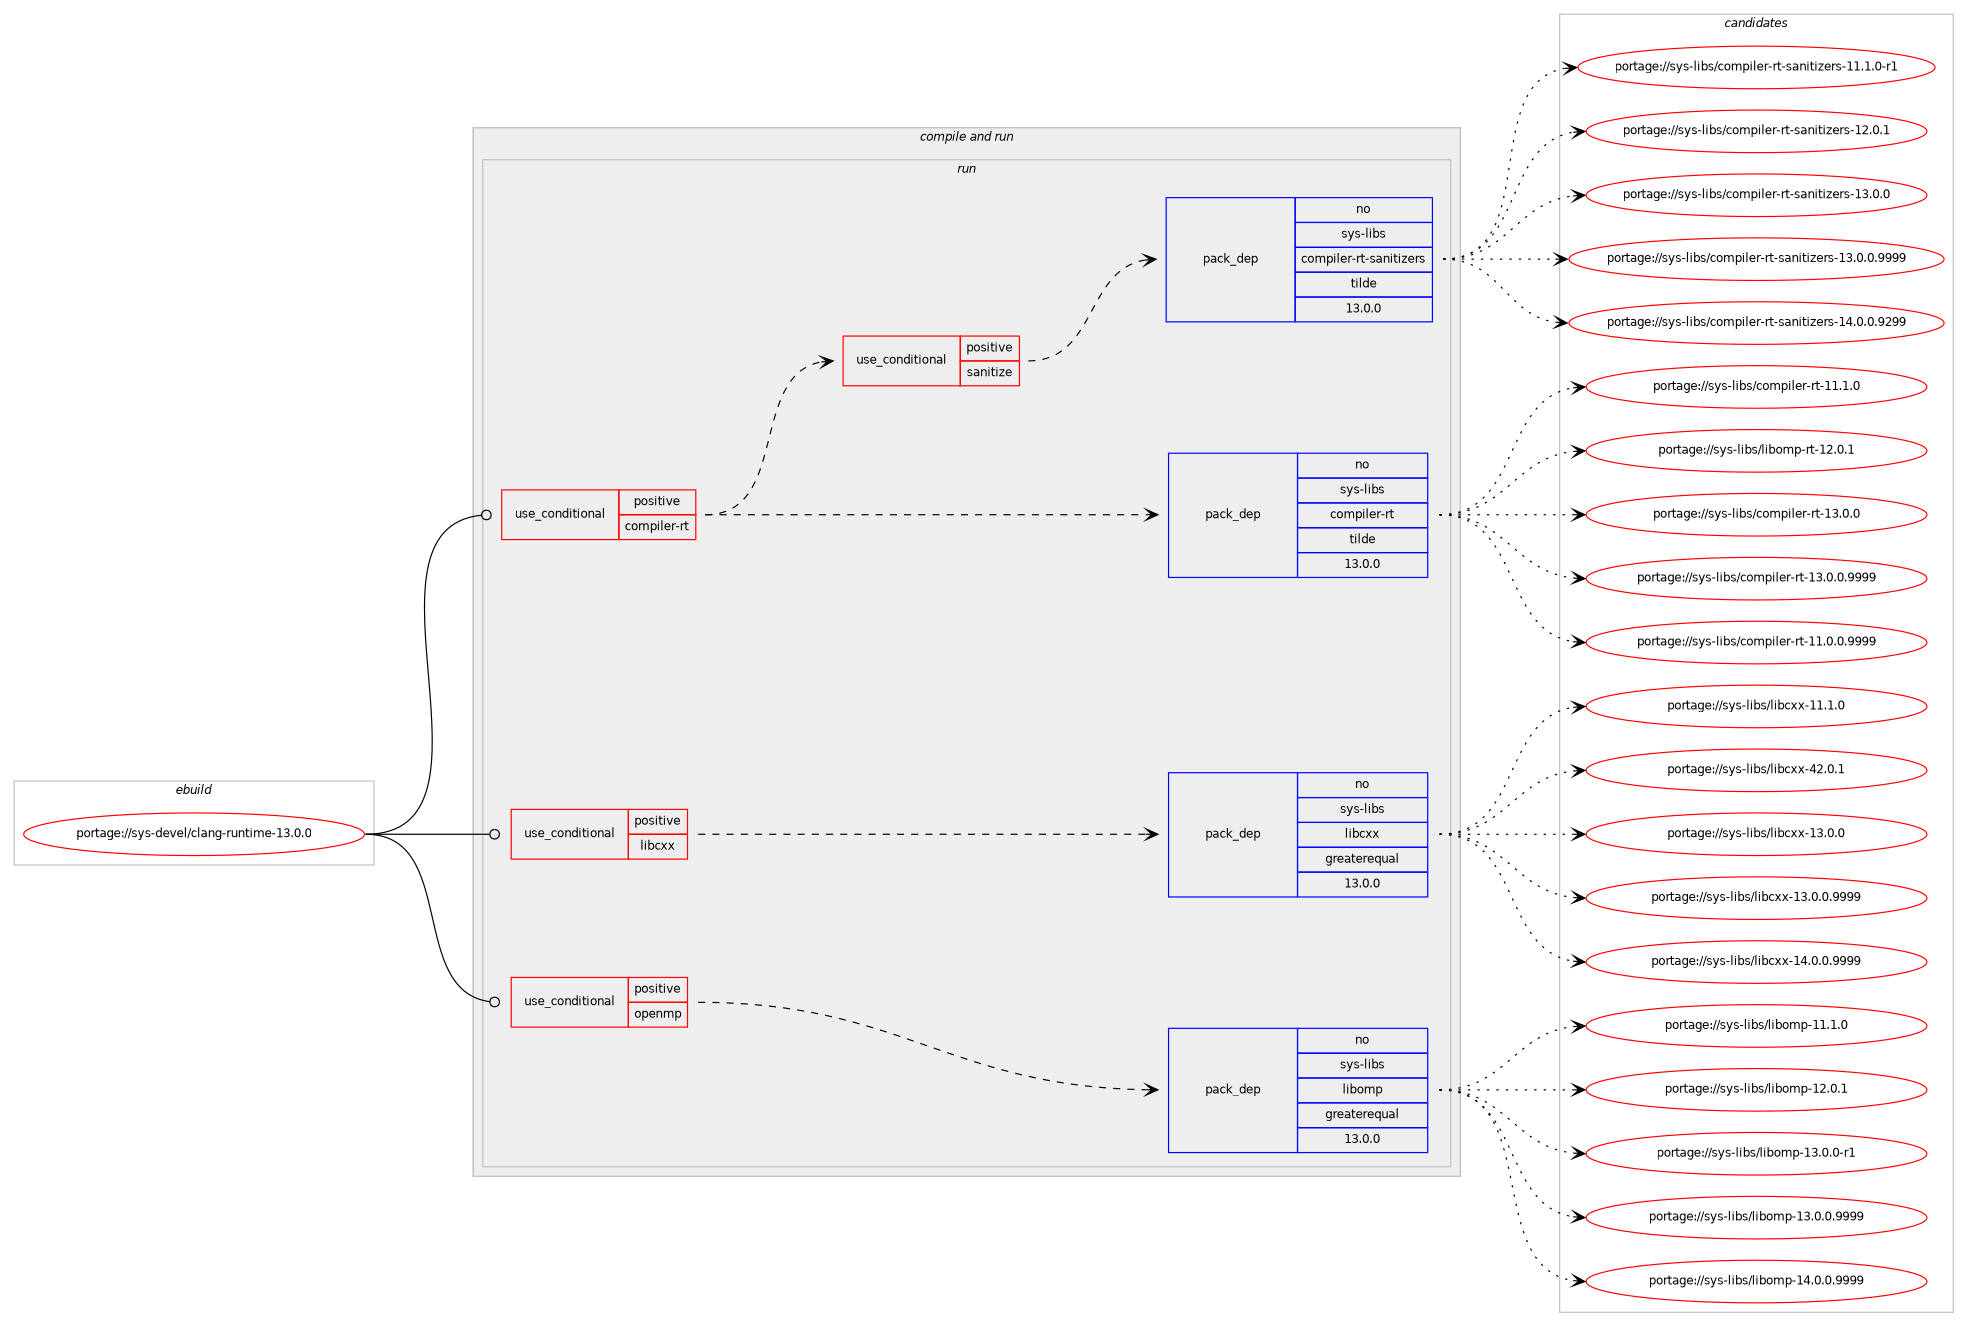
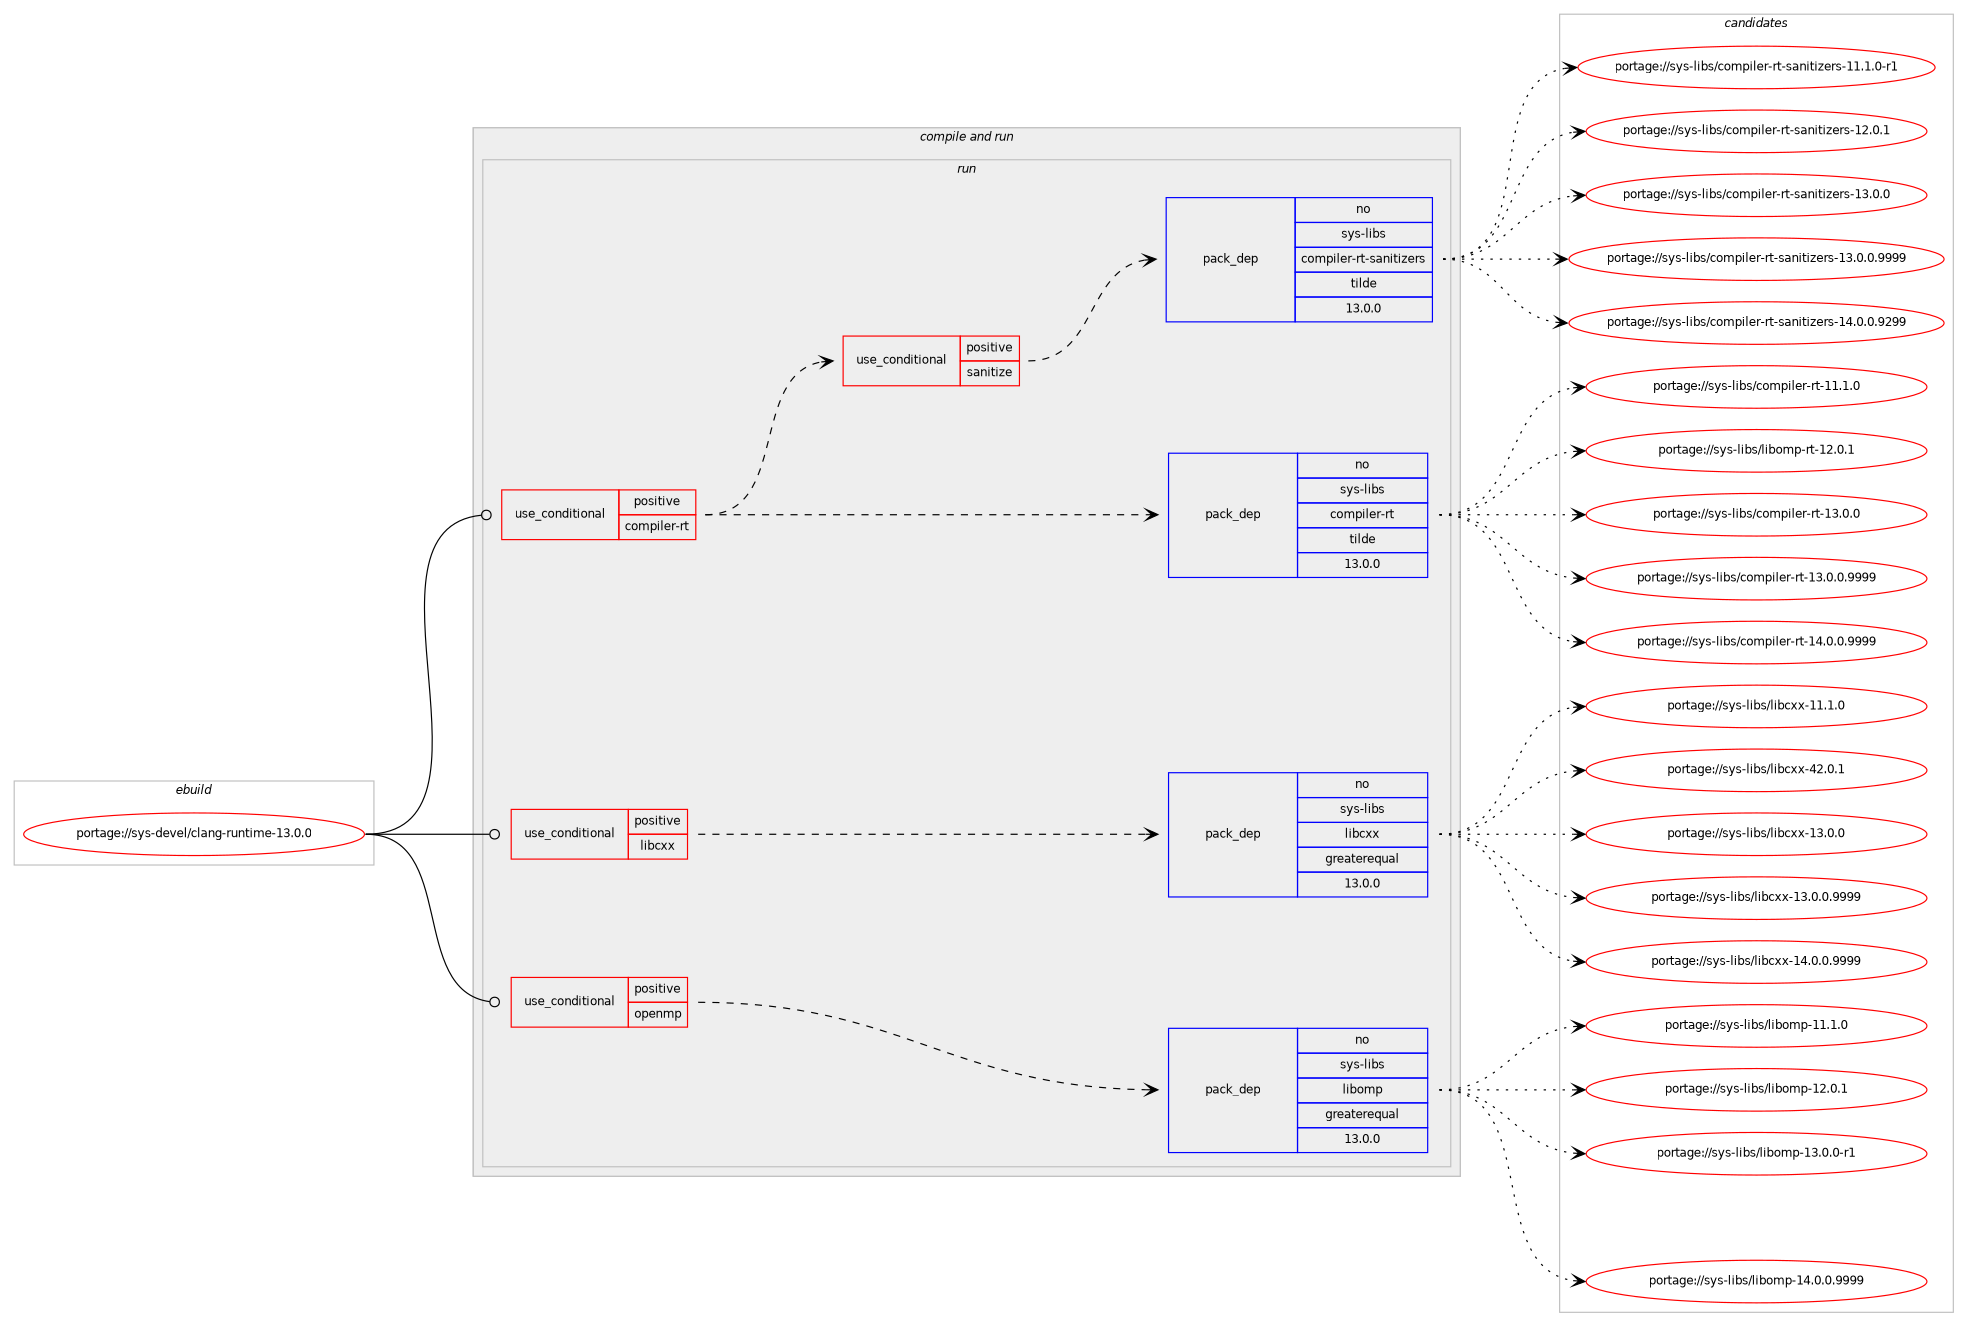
(1757, 643) -> (1757, 643)
(1757, 1218) -> none
